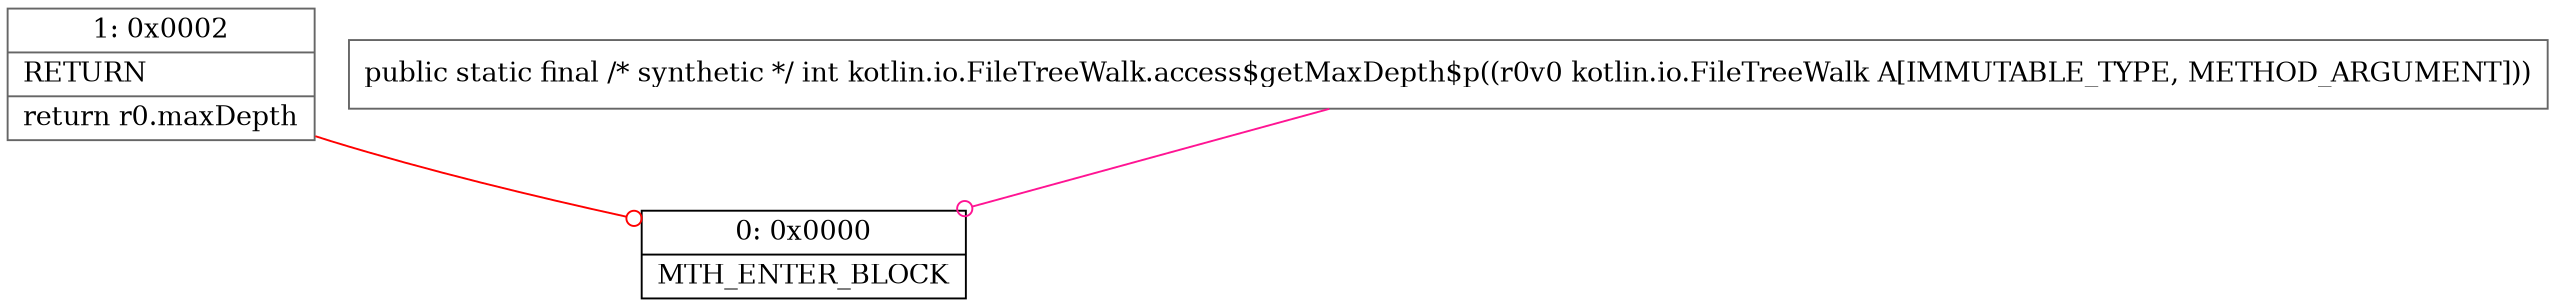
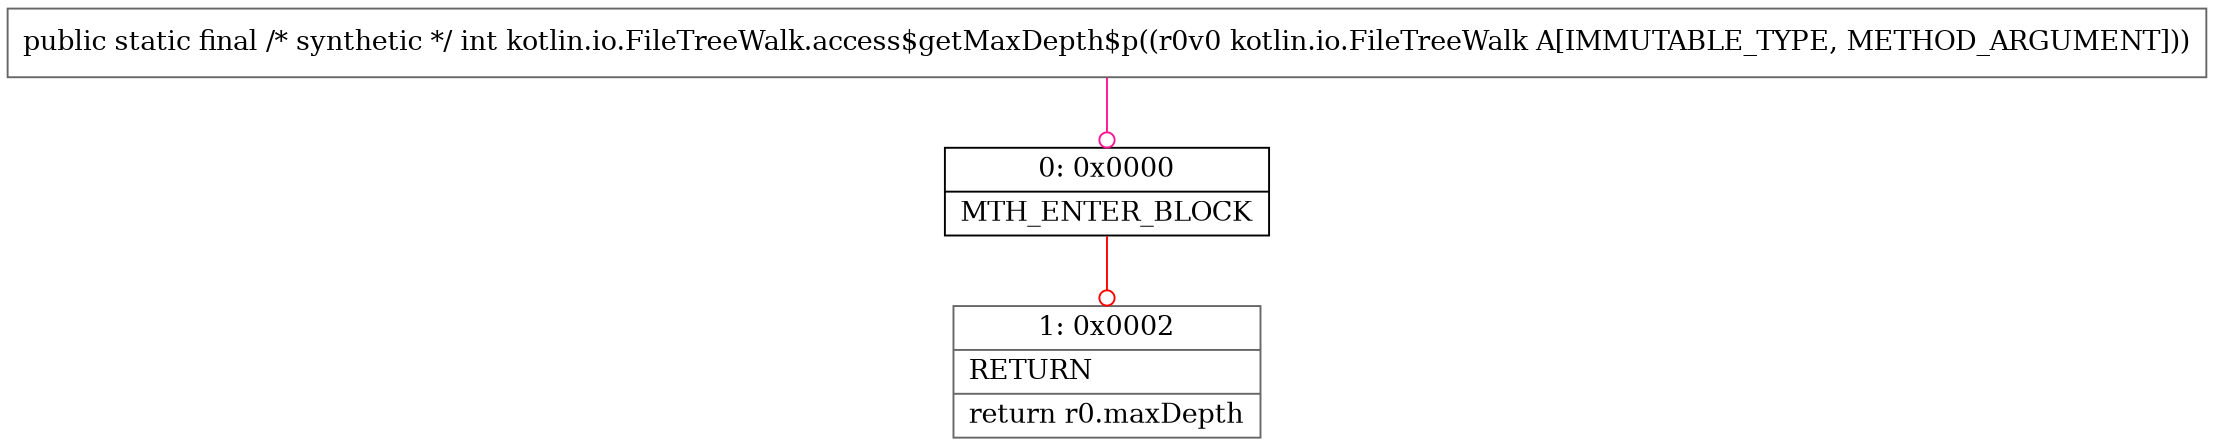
(470, 180) -> (1107, 263)
